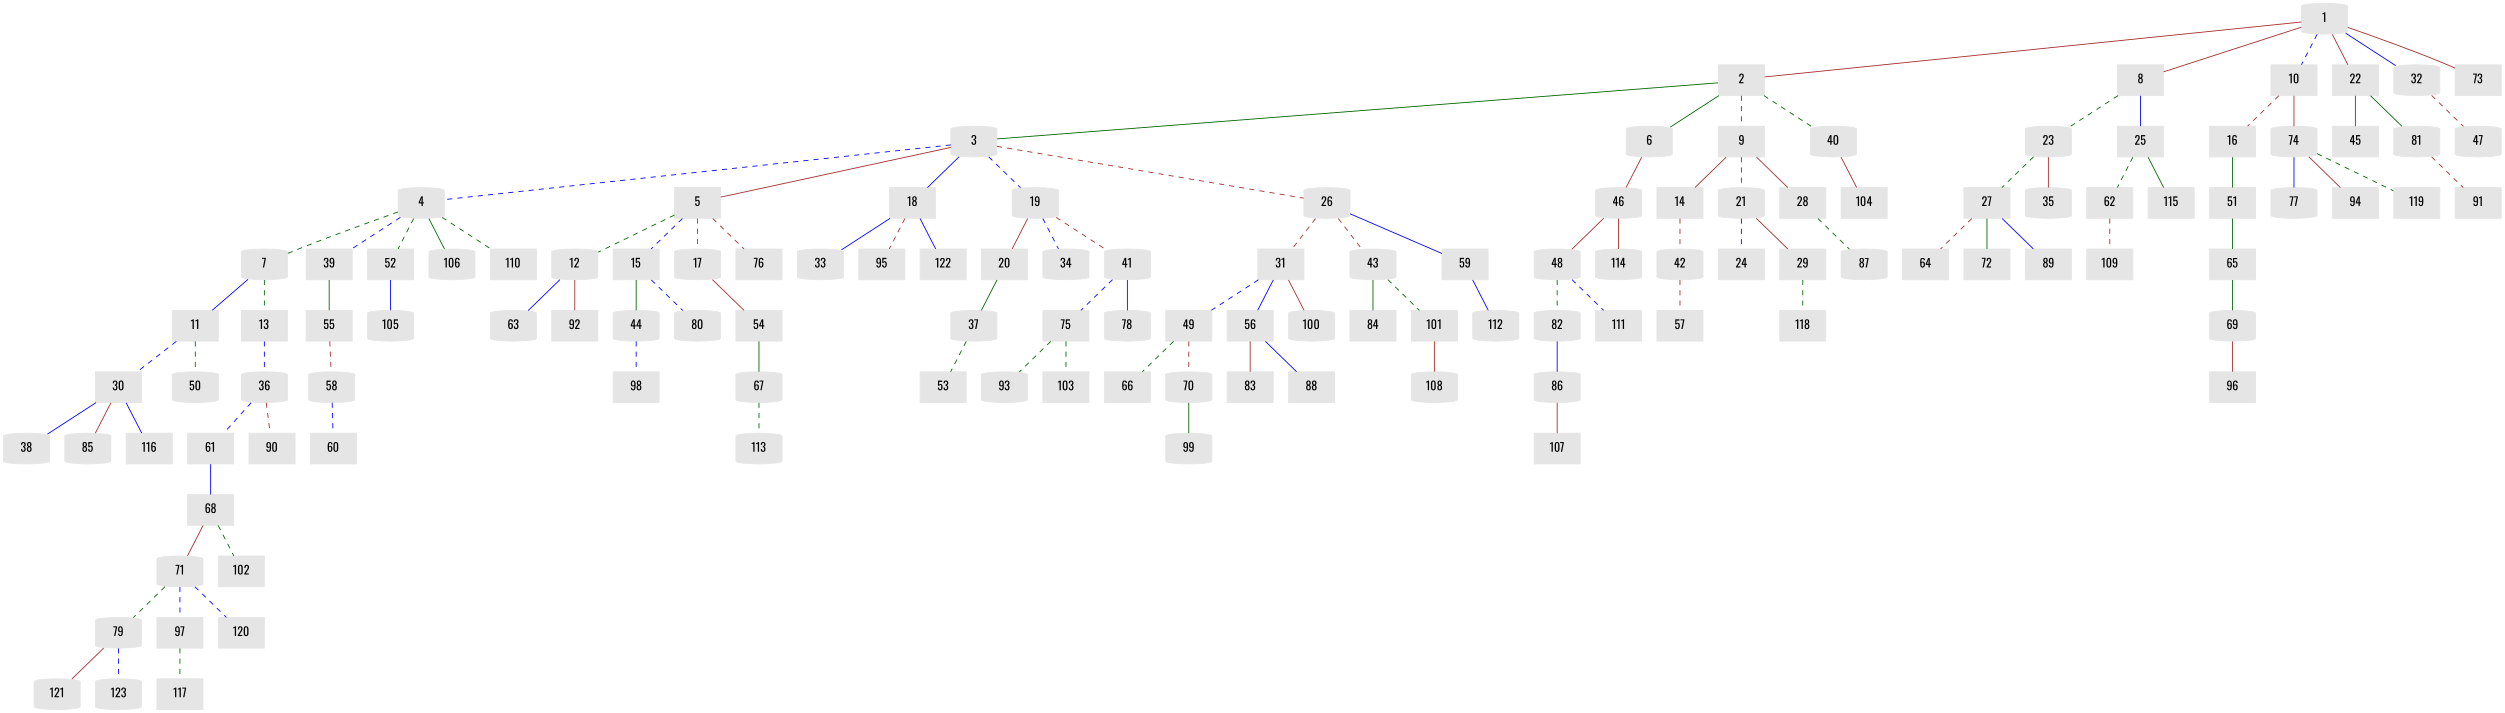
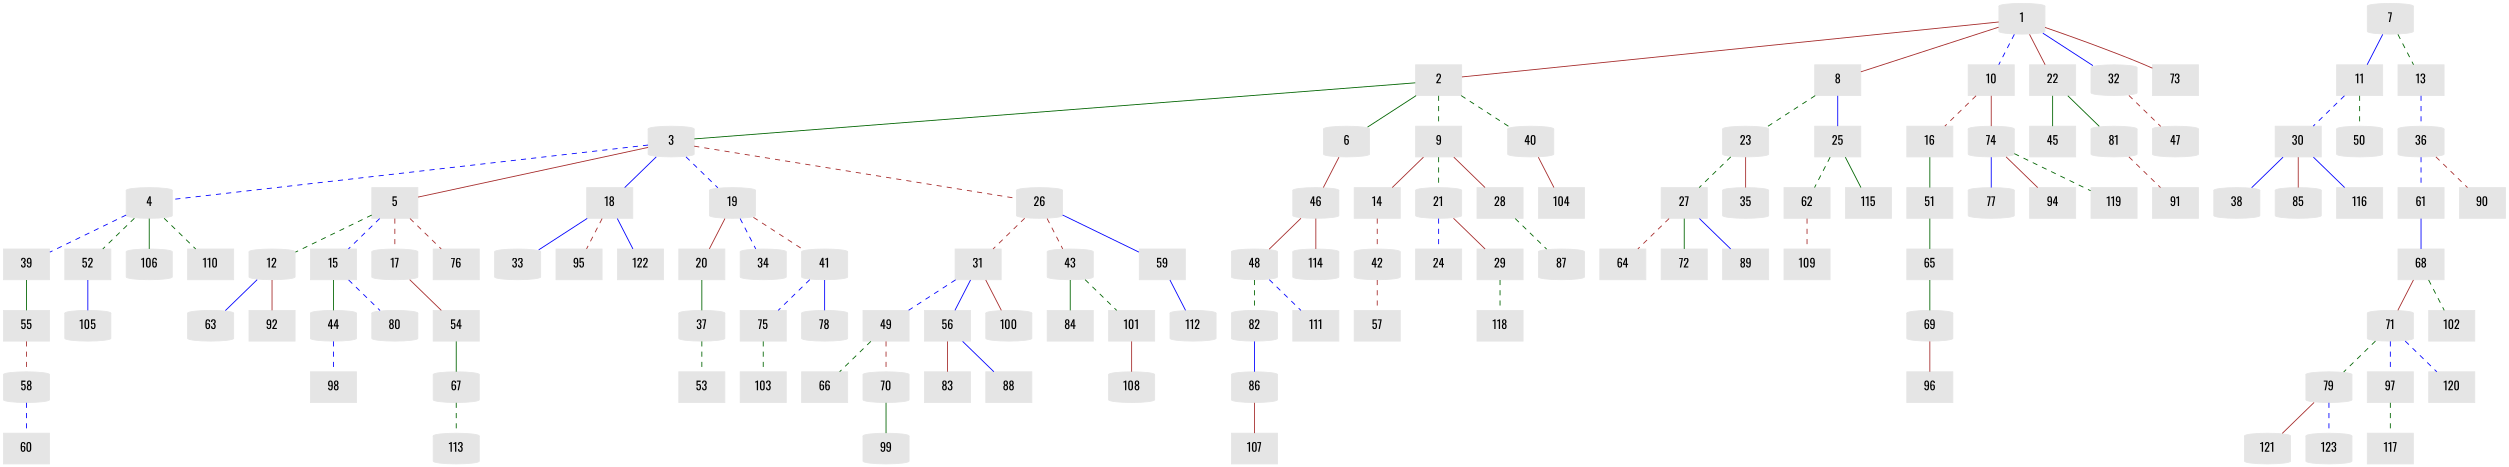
(343, 232) -> none
(1005, 387) -> none
